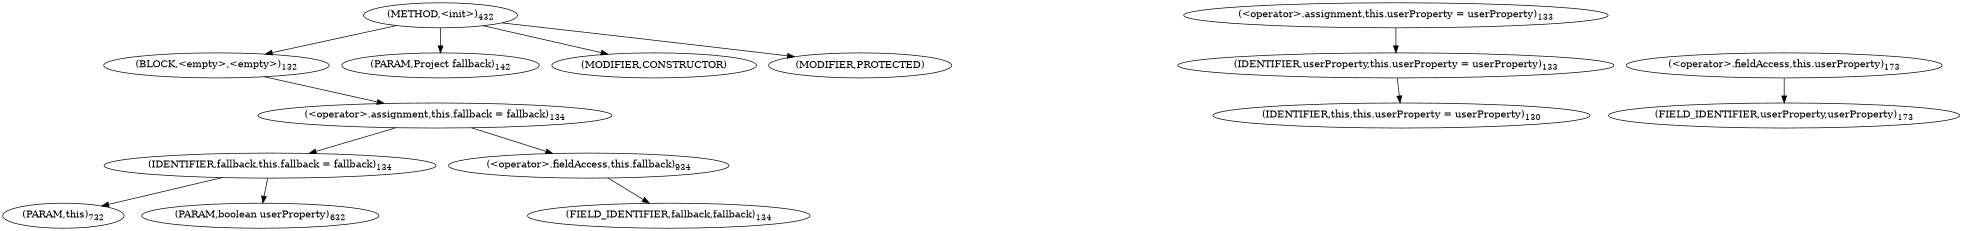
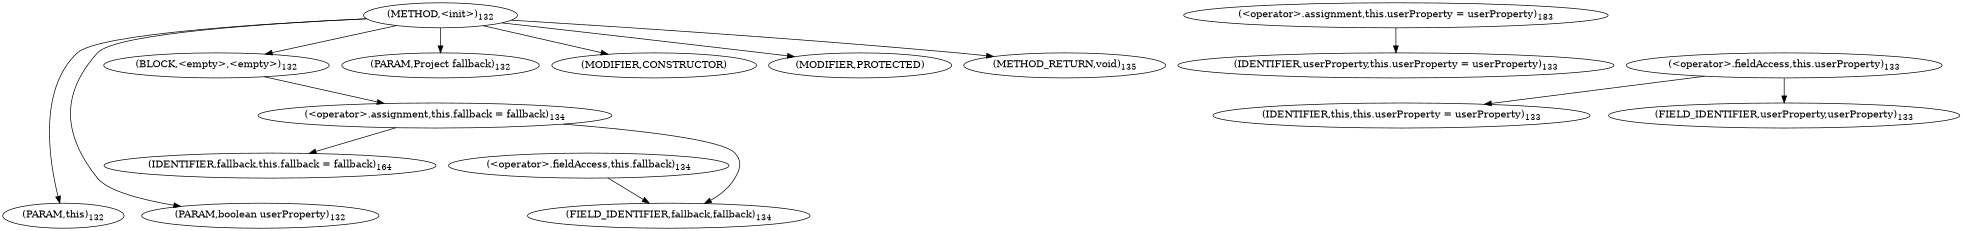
(486, 14) -> (486, 14)
(1546, 14) -> (1546, 14)
(503, 64) -> (503, 64)
(1892, 64) -> (1892, 64)
none -> (1065, 65)
(1398, 87) -> (1598, 90)
(1533, 114) -> (1533, 114)
(1906, 114) -> (1906, 114)
(509, 140) -> (680, 137)
(384, 165) -> (384, 165)
(683, 165) -> (683, 165)
(266, 187) -> (109, 46)
(165, 191) -> (102, 44)
(96, 215) -> (96, 215)
(338, 215) -> (338, 215)
